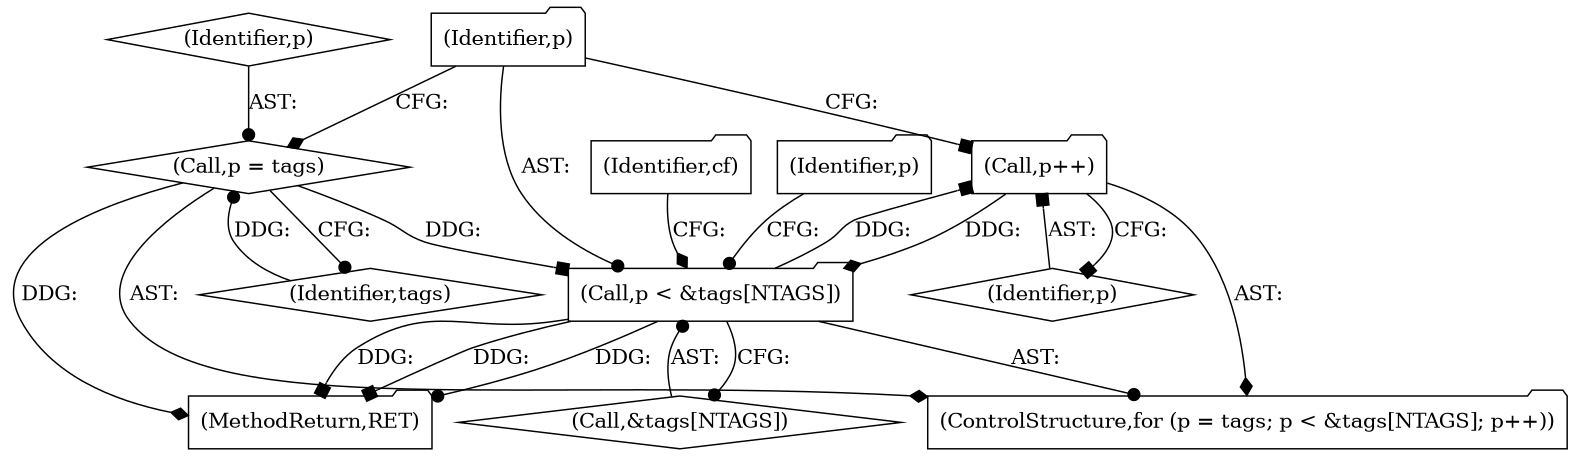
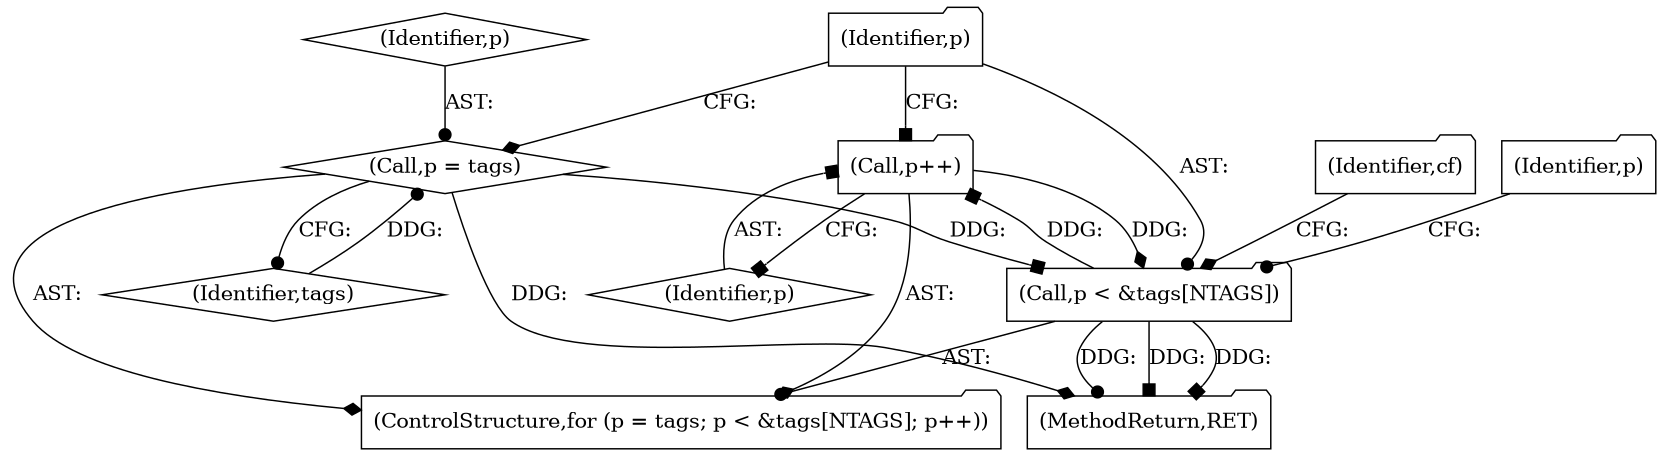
(680, 422) -> none
